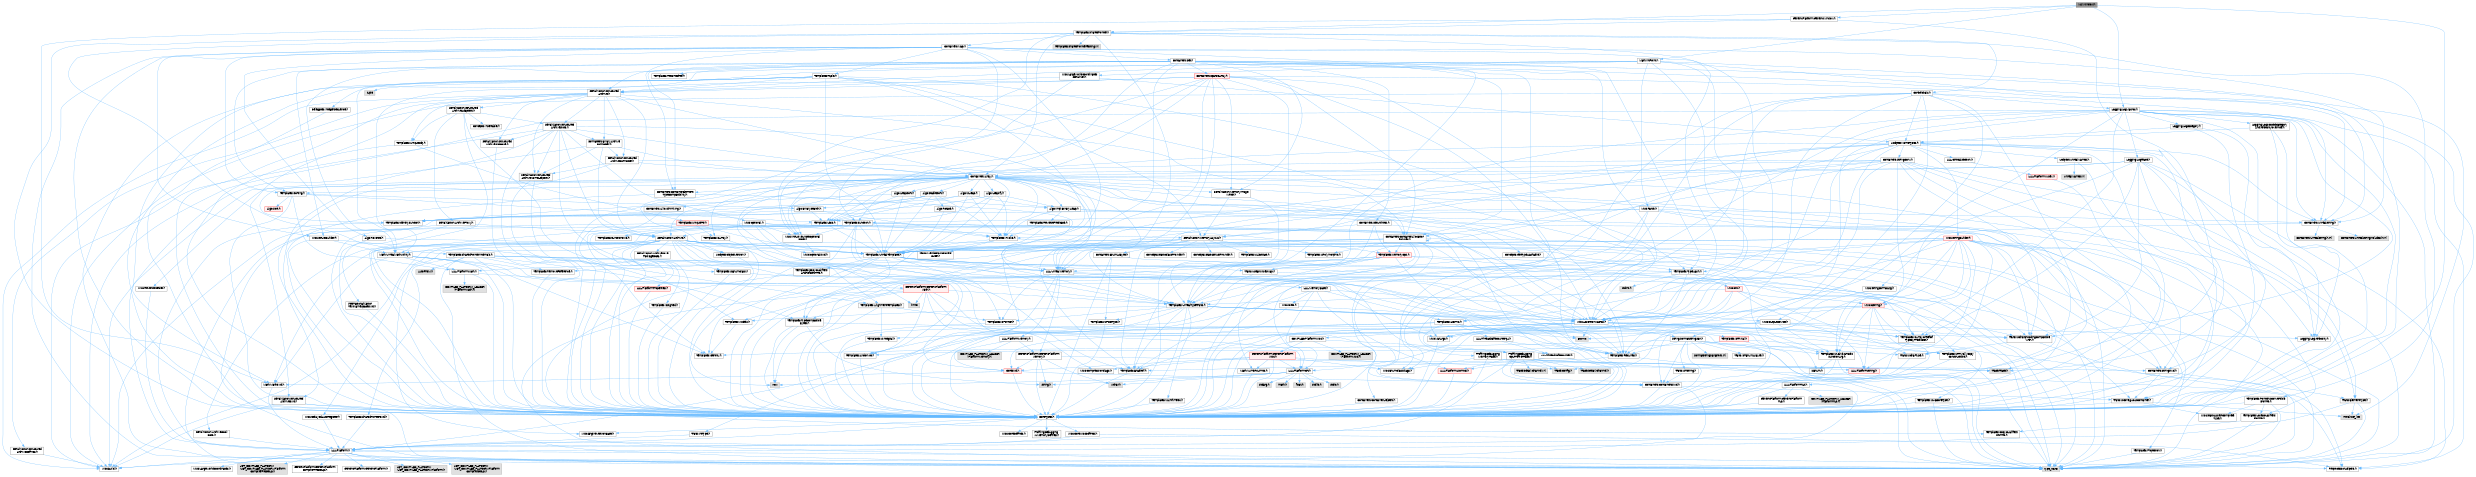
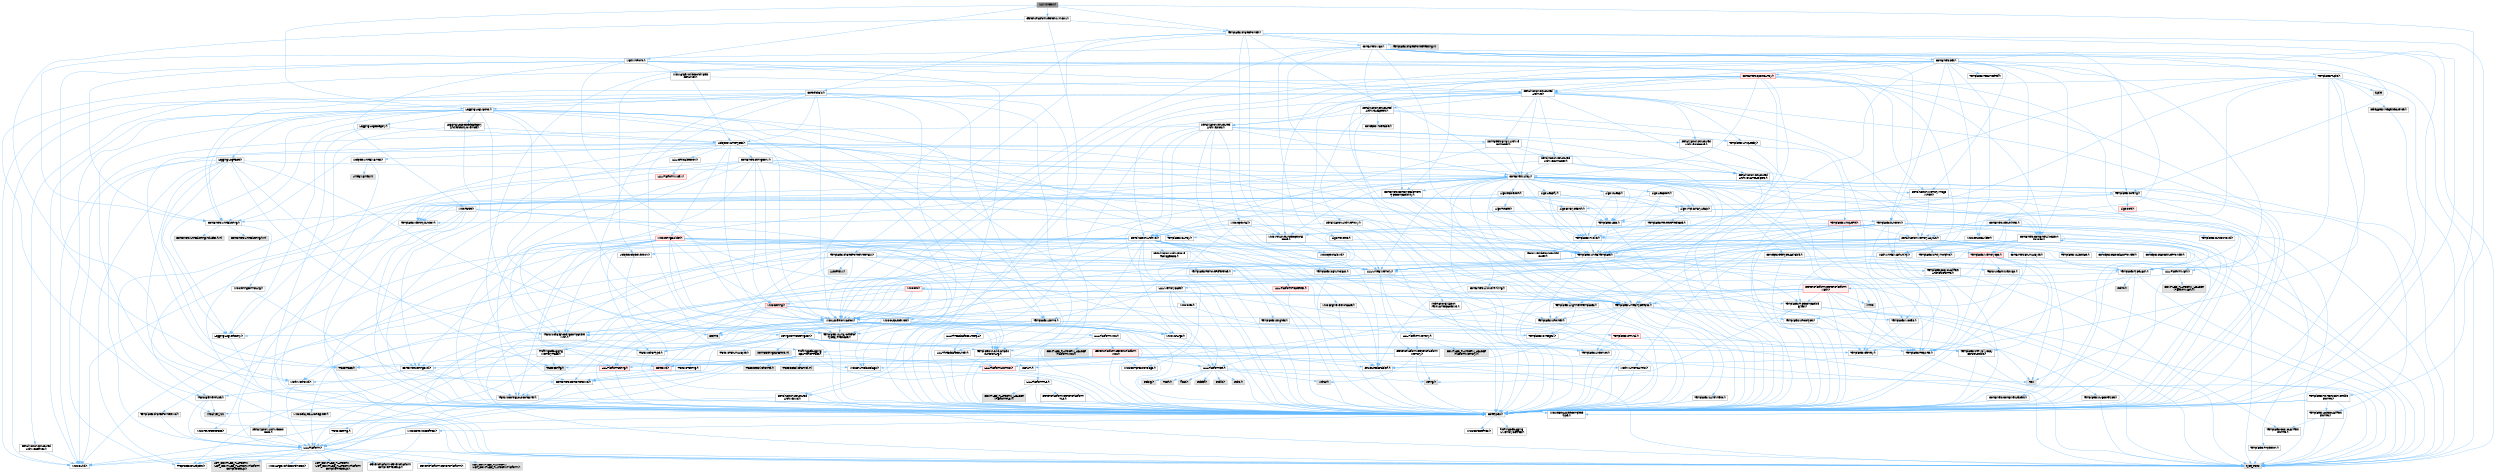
(1308, 339) -> (1106, 336)
(1134, 371) -> (1377, 368)
none -> (1202, 382)
(828, 425) -> (1384, 394)
(701, 434) -> (341, 431)
